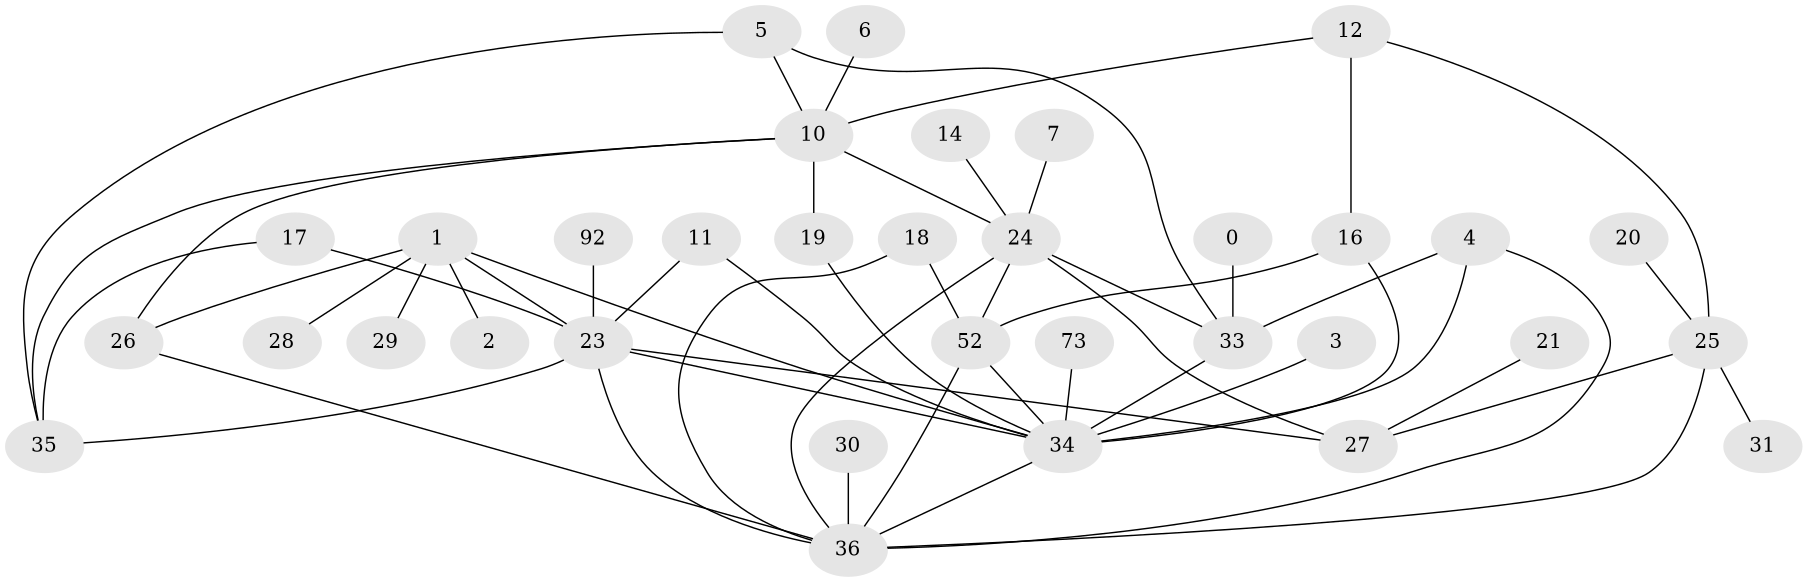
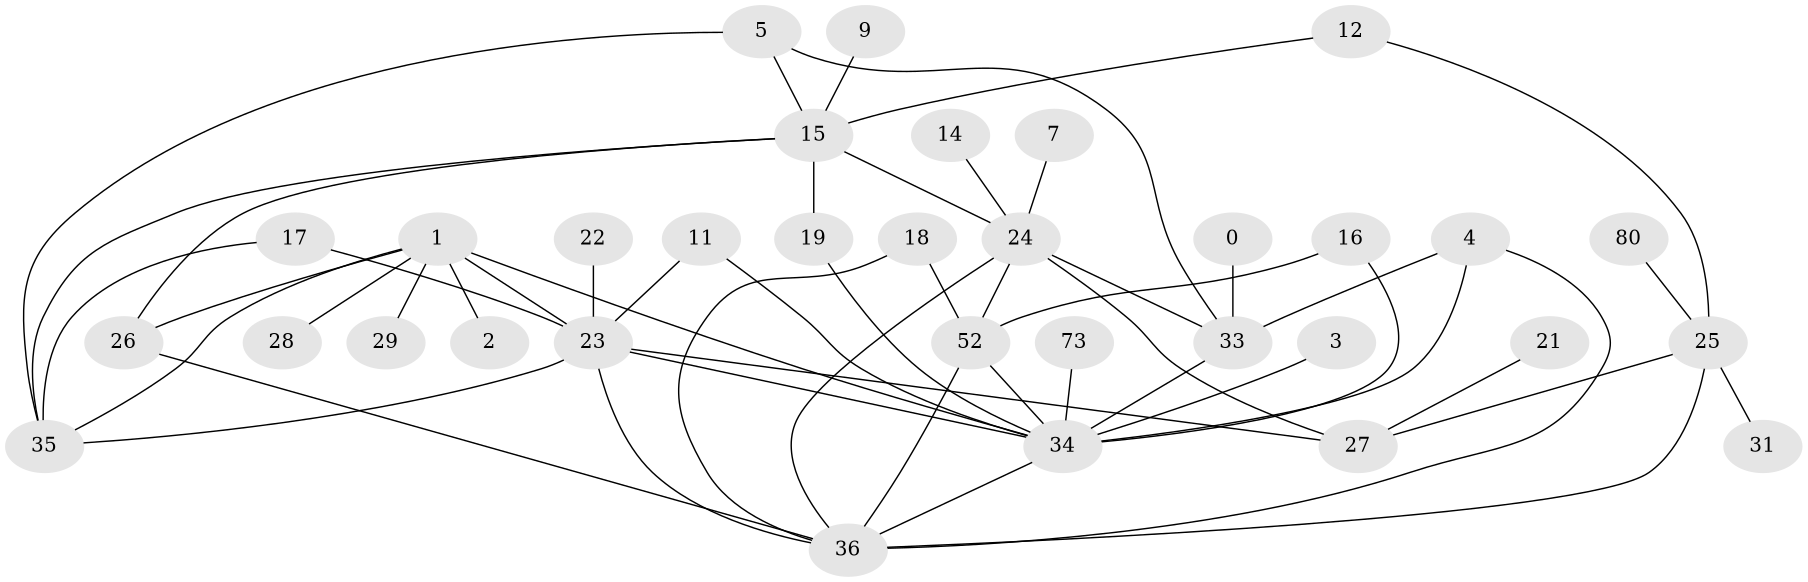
(866, 32) -> (866, 32)
(814, 135) -> (814, 135)
(1351, 135) -> none
(593, 239) -> (593, 239)
(1629, 239) -> (1629, 239)
none -> (227, 319)
(848, 446) -> none
